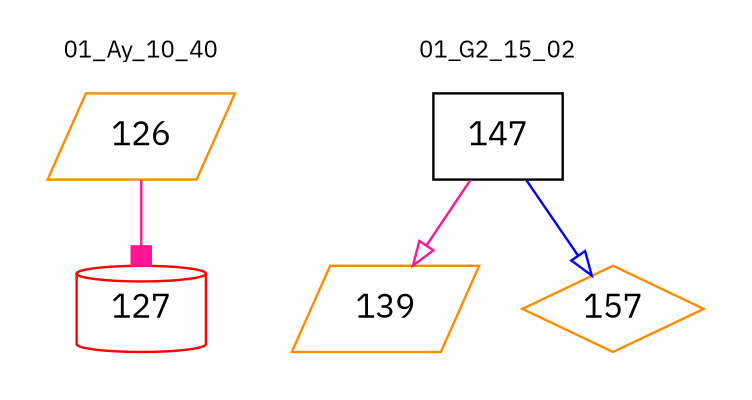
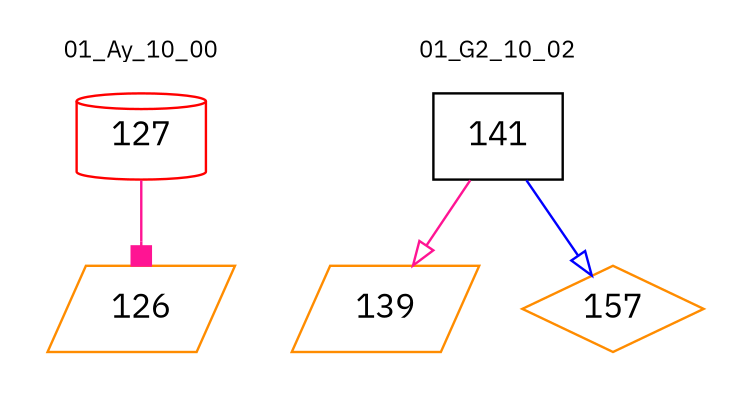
(141, 51) -> (141, 51)
(498, 51) -> (498, 51)
(498, 136) -> (498, 136)
(141, 211) -> (141, 211)
